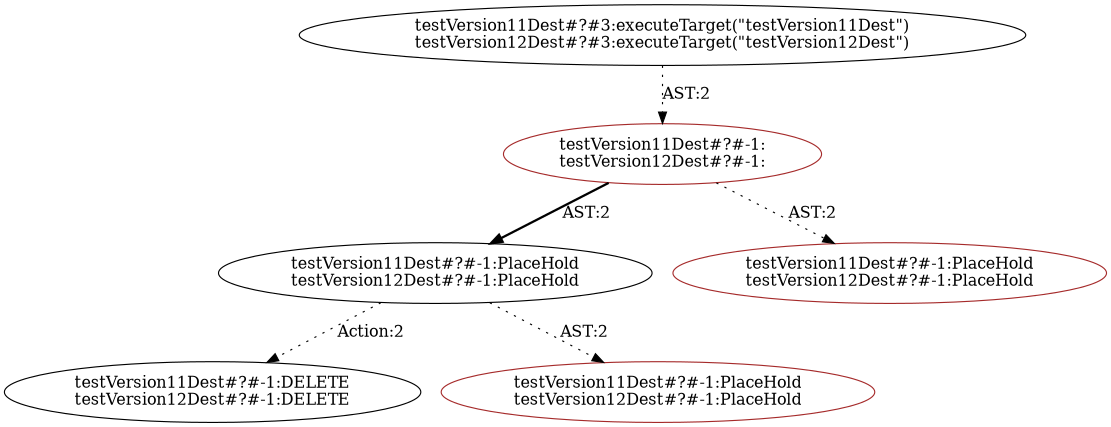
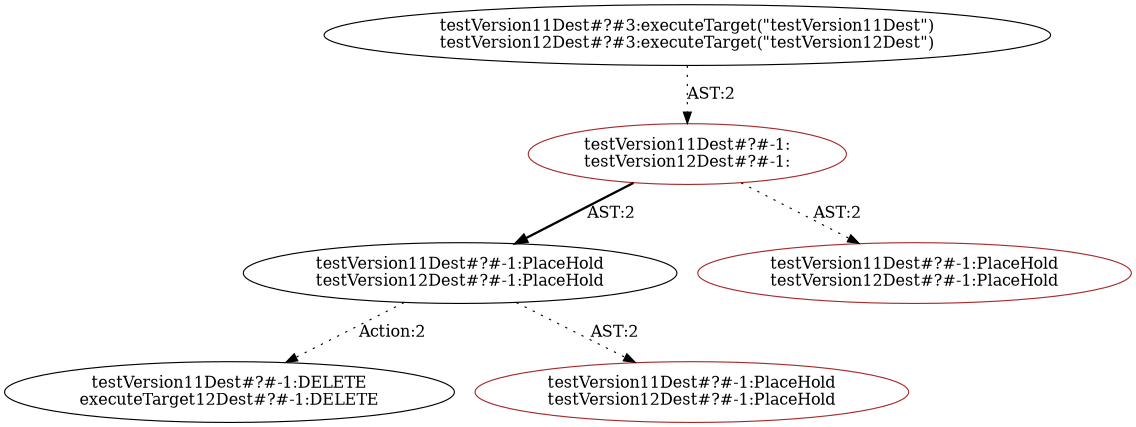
(213, 392) -> (229, 392)
